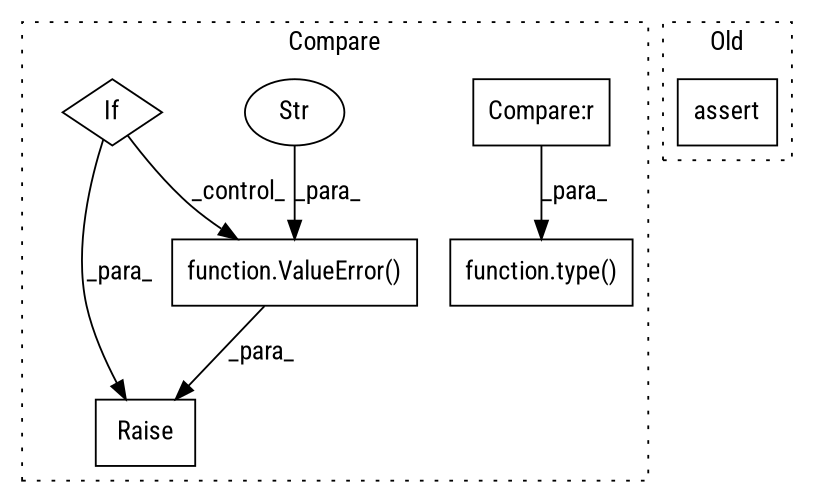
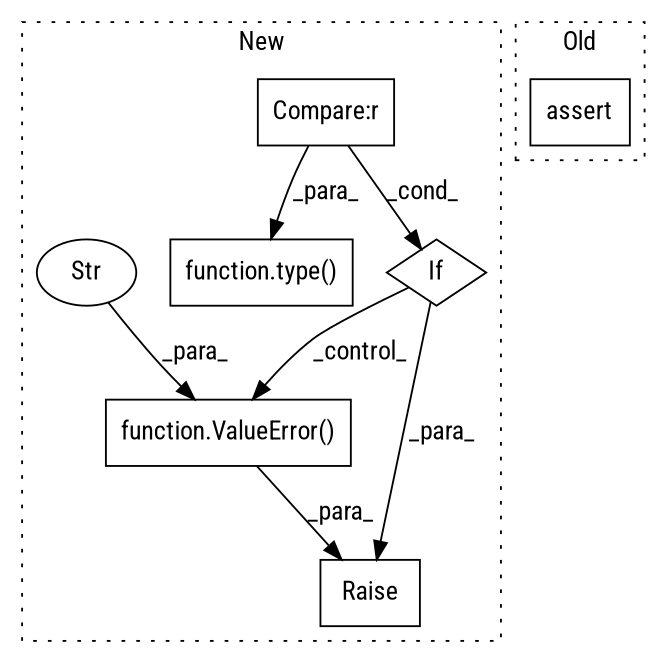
(335, 43) -> (262, 43)
none -> (379, 190)
